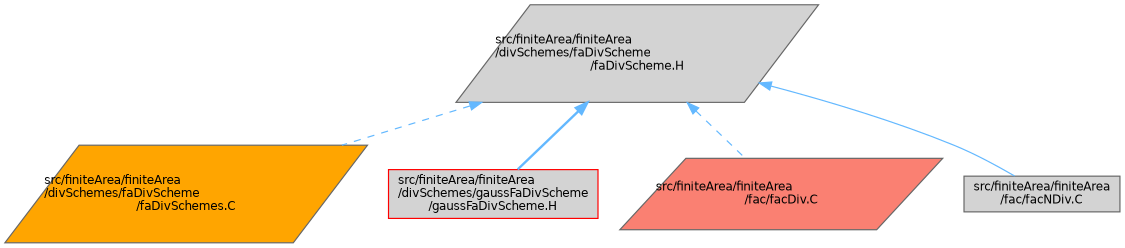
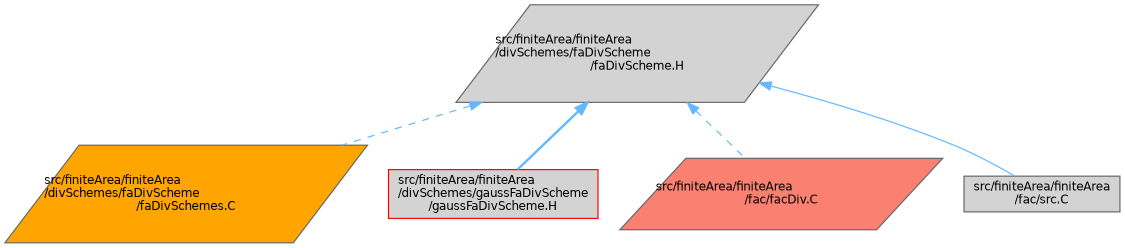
(1042, 194) -> (1042, 194)
